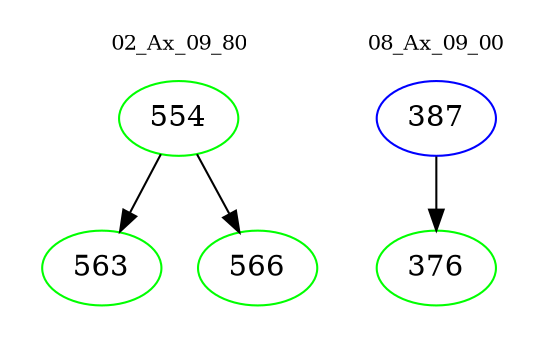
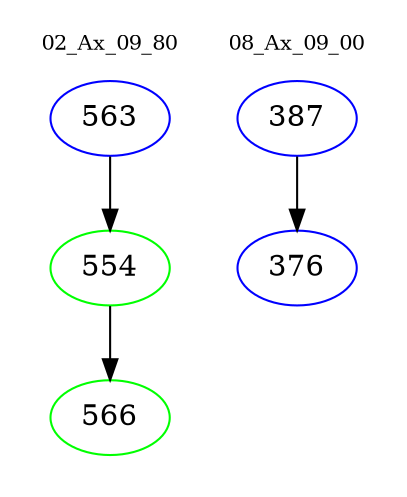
(145, 183) -> (110, 183)
(102, 268) -> (110, 118)
(436, 268) -> (297, 268)
